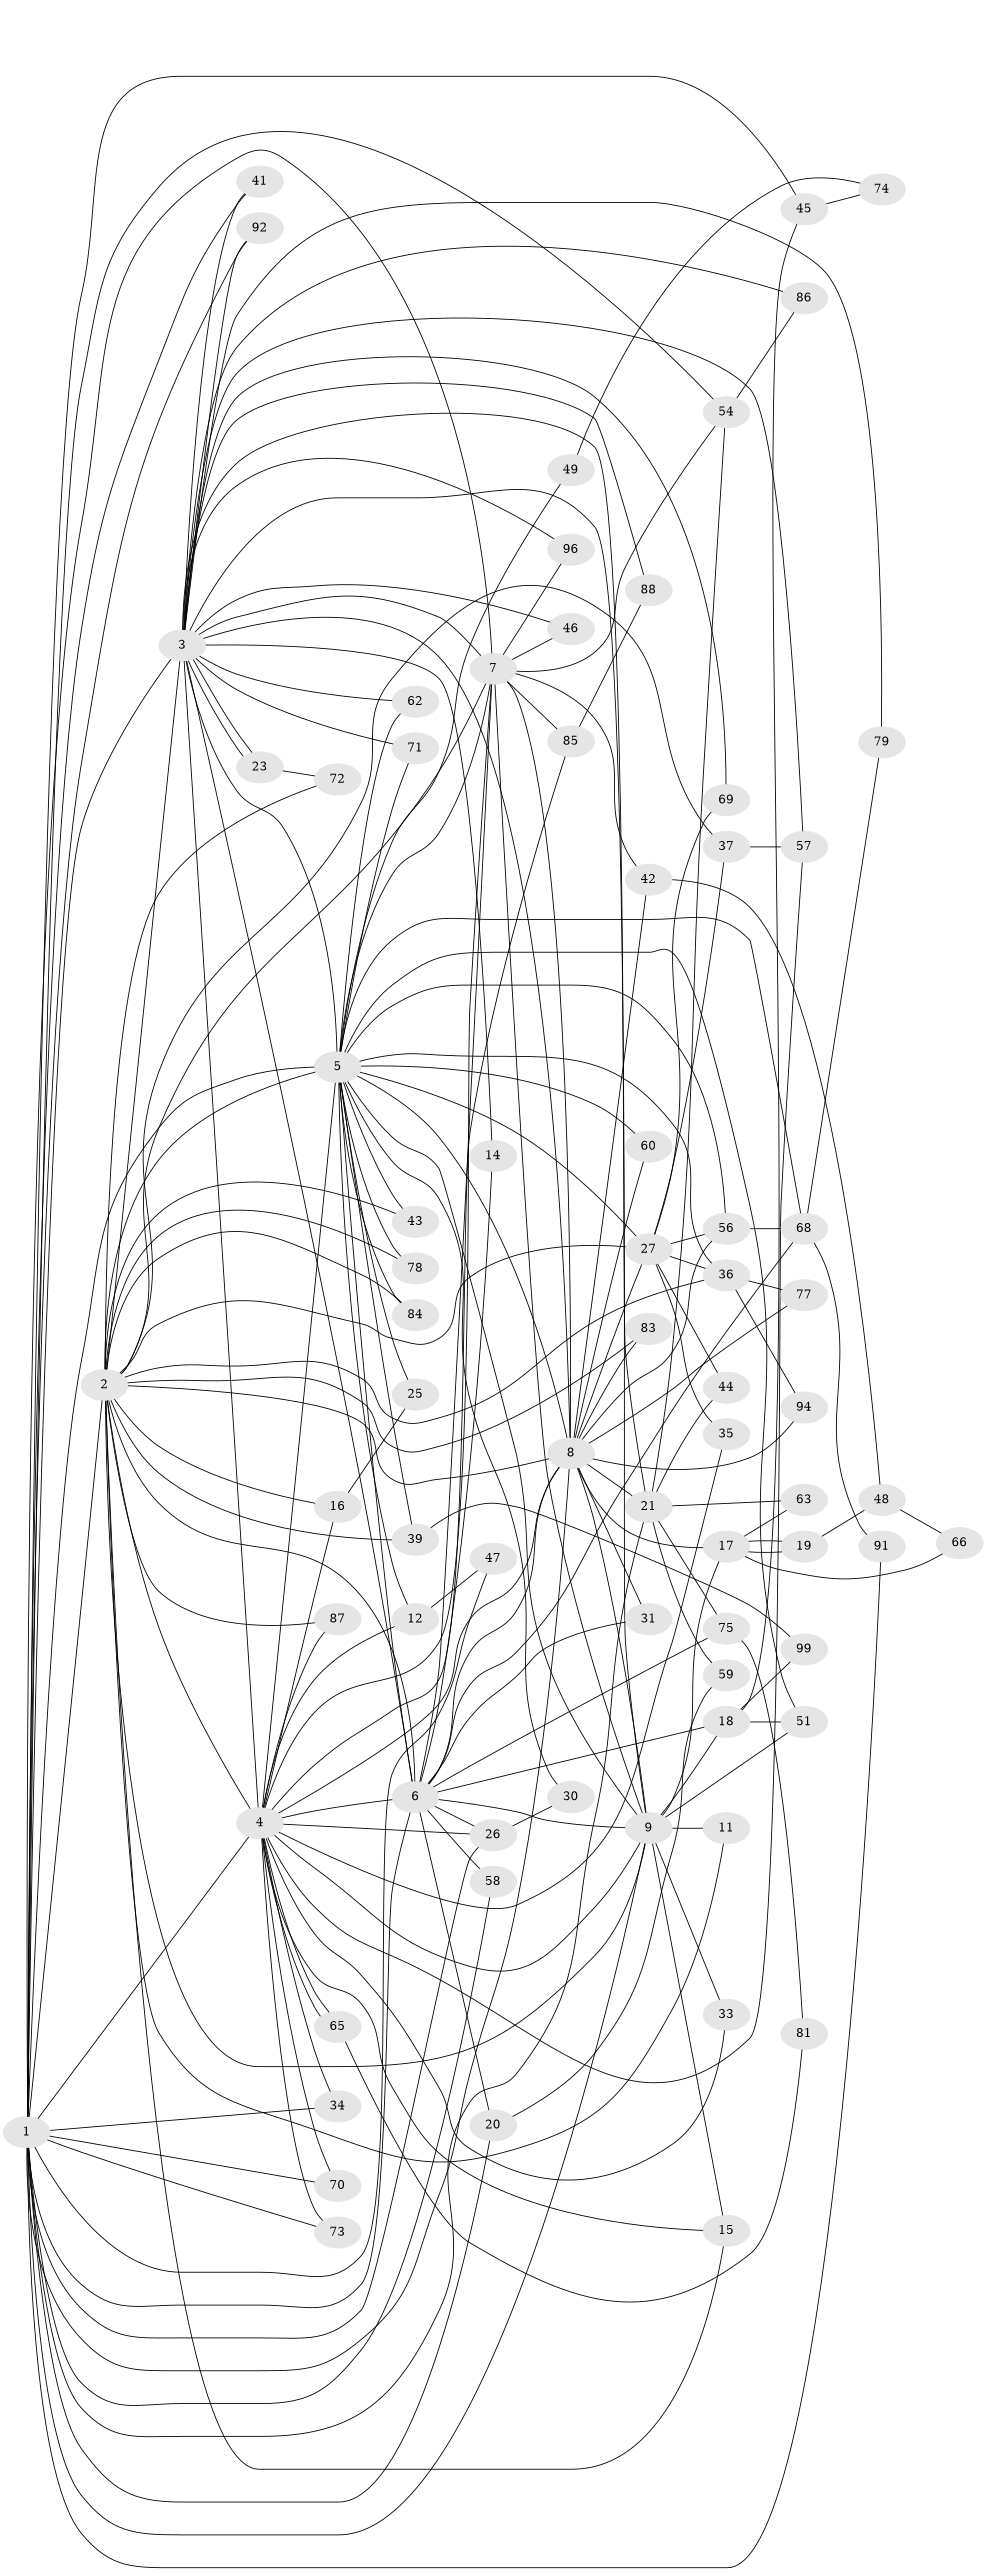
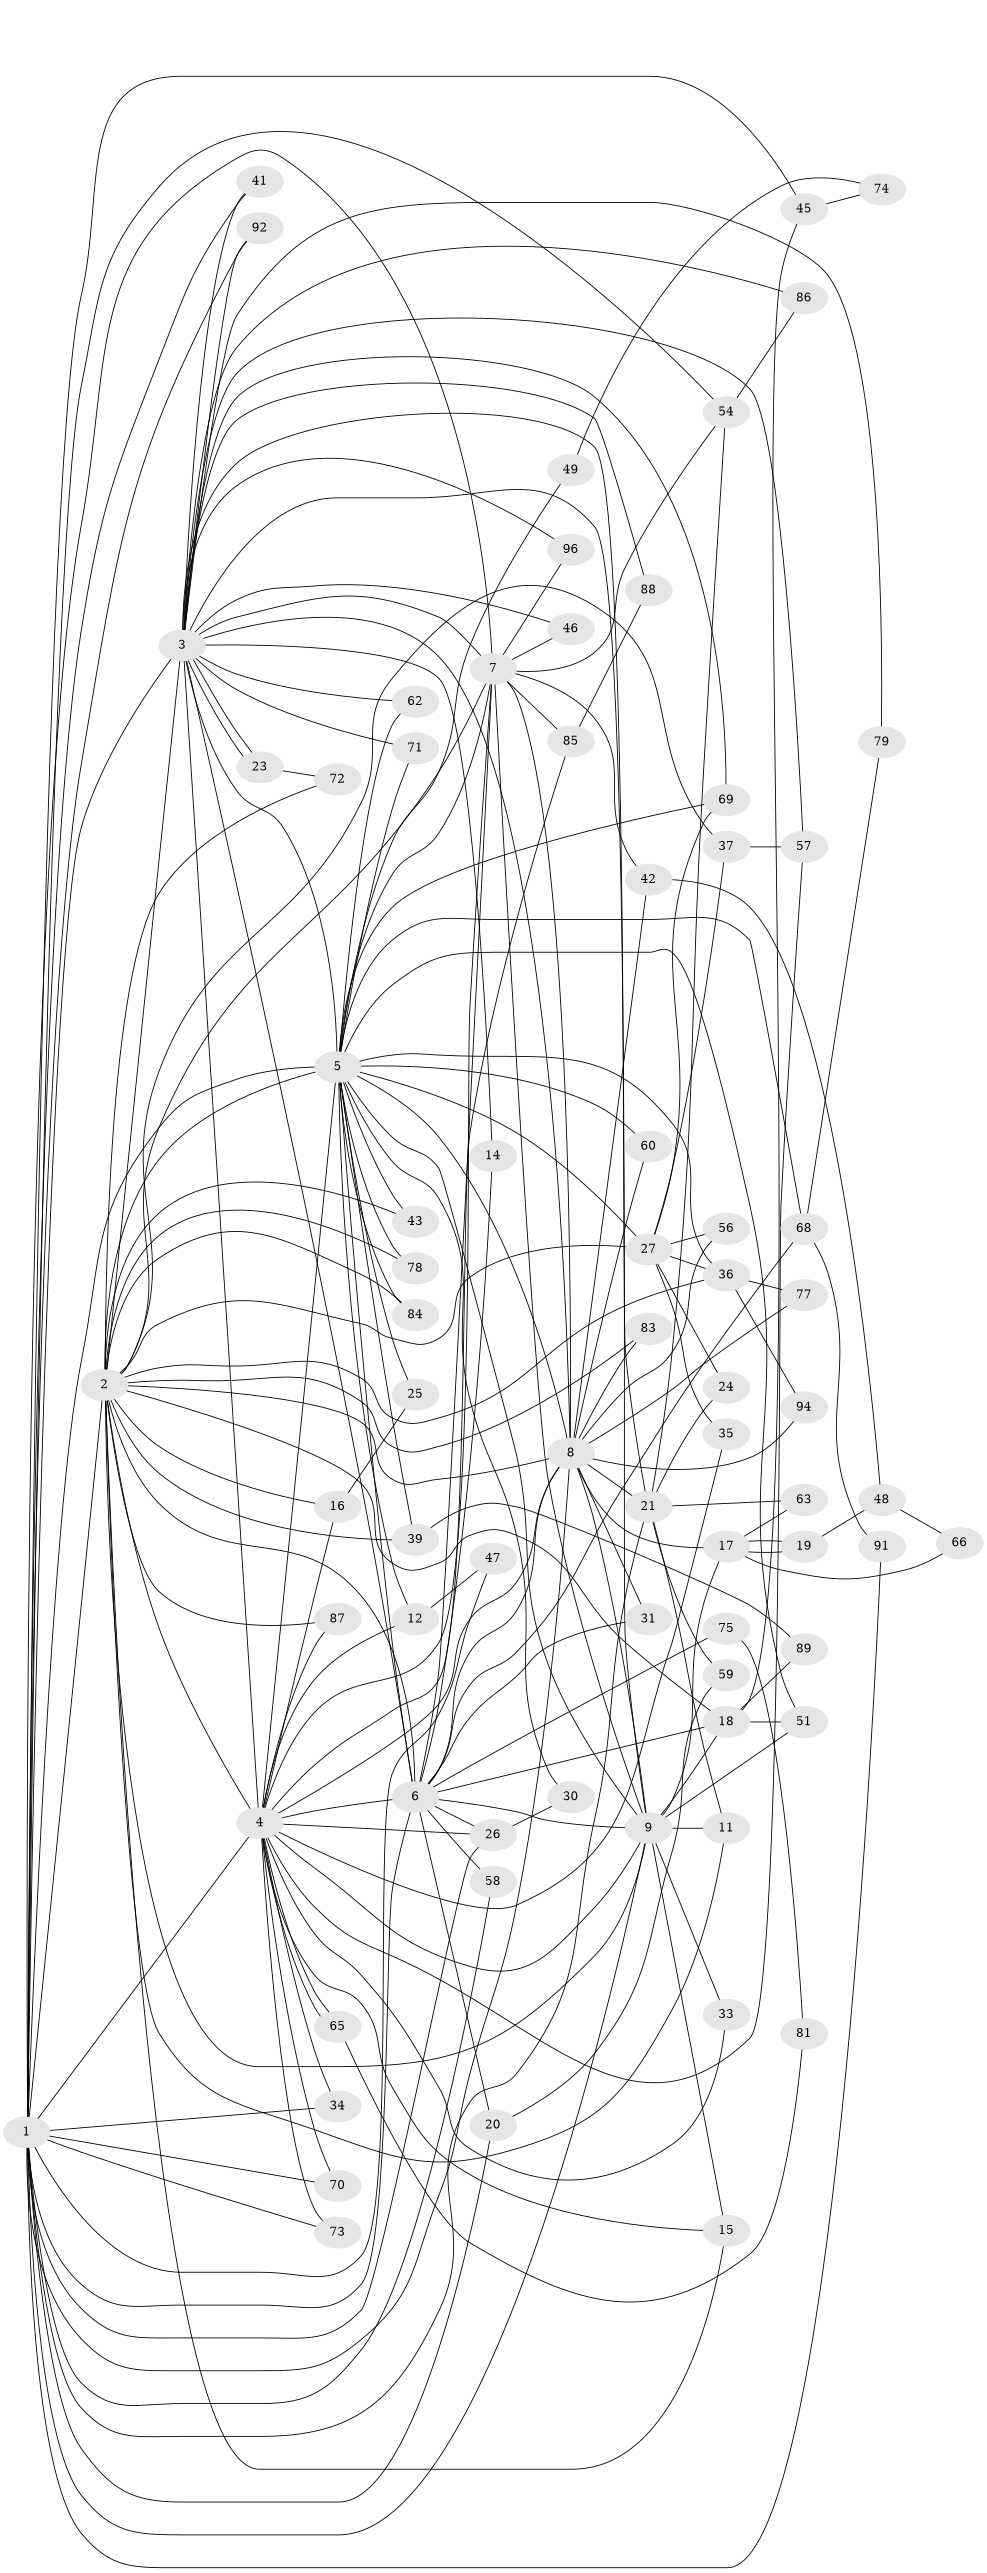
(599, 987) -> (458, 872)
(766, 1229) -> none
(609, 1351) -> none
(727, 1388) -> (727, 1388)
(686, 1565) -> (687, 1668)
none -> (421, 1569)
(804, 1649) -> (804, 1649)
